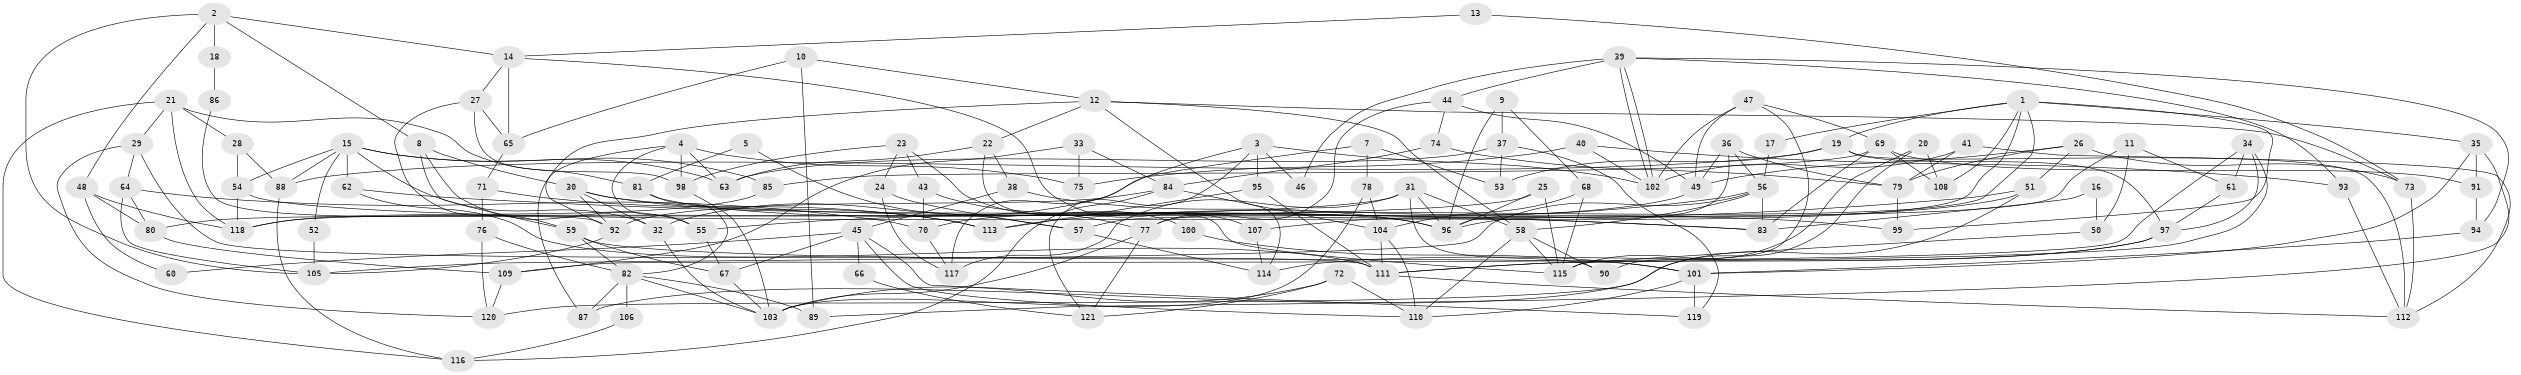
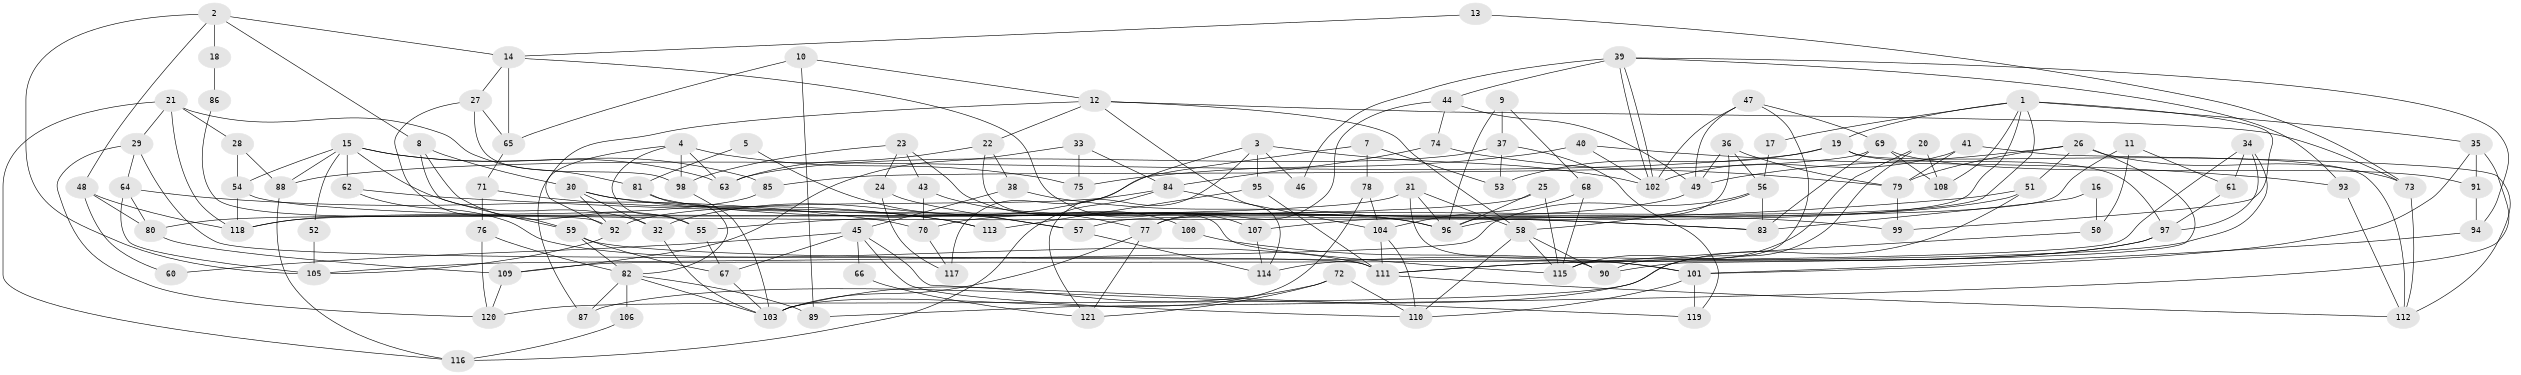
(1208, 200) -> none
(1377, 213) -> none
none -> (1979, 258)
